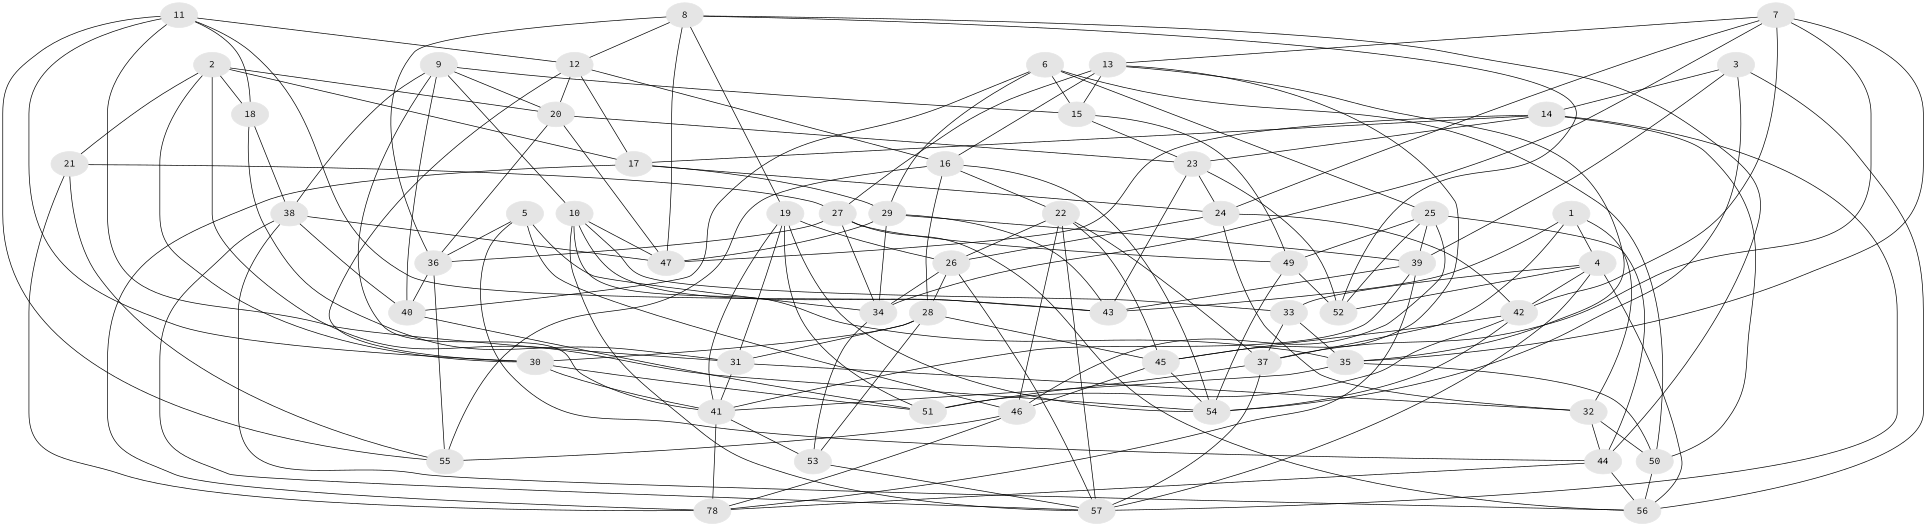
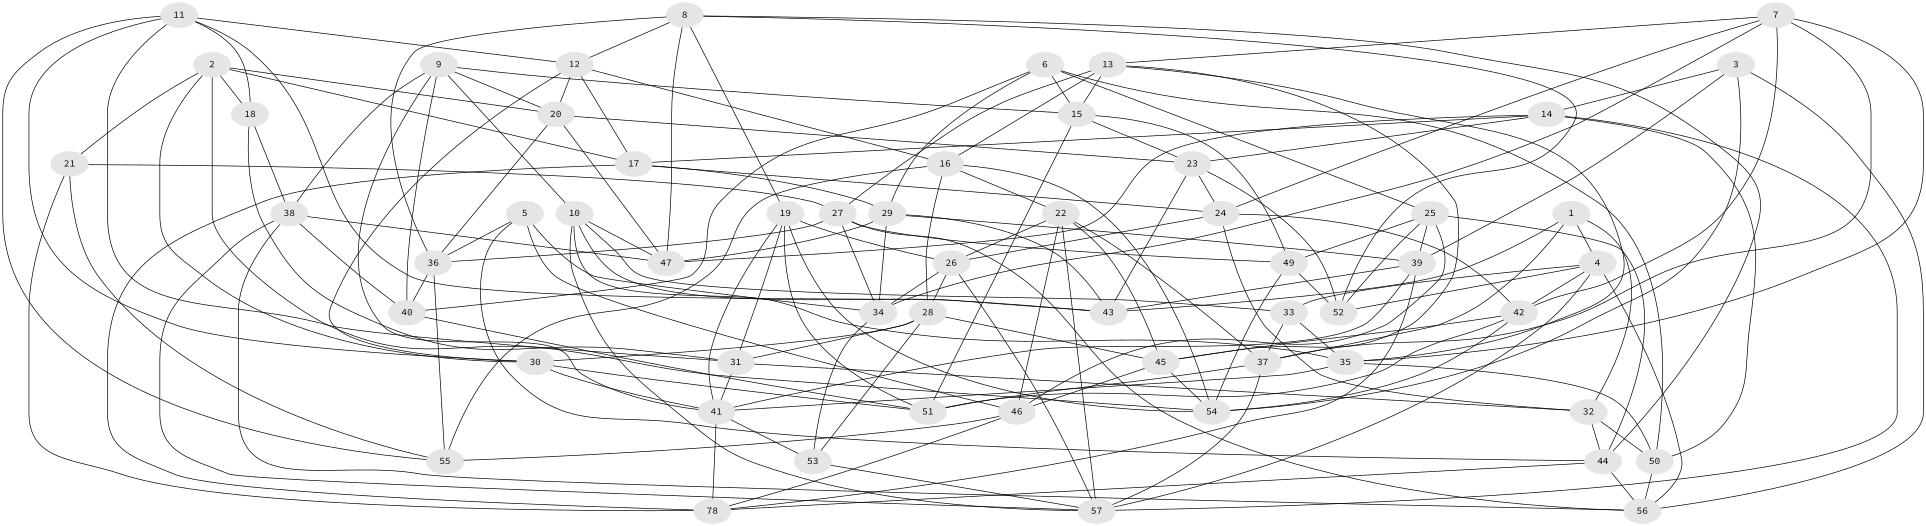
none -> (992, 284)
